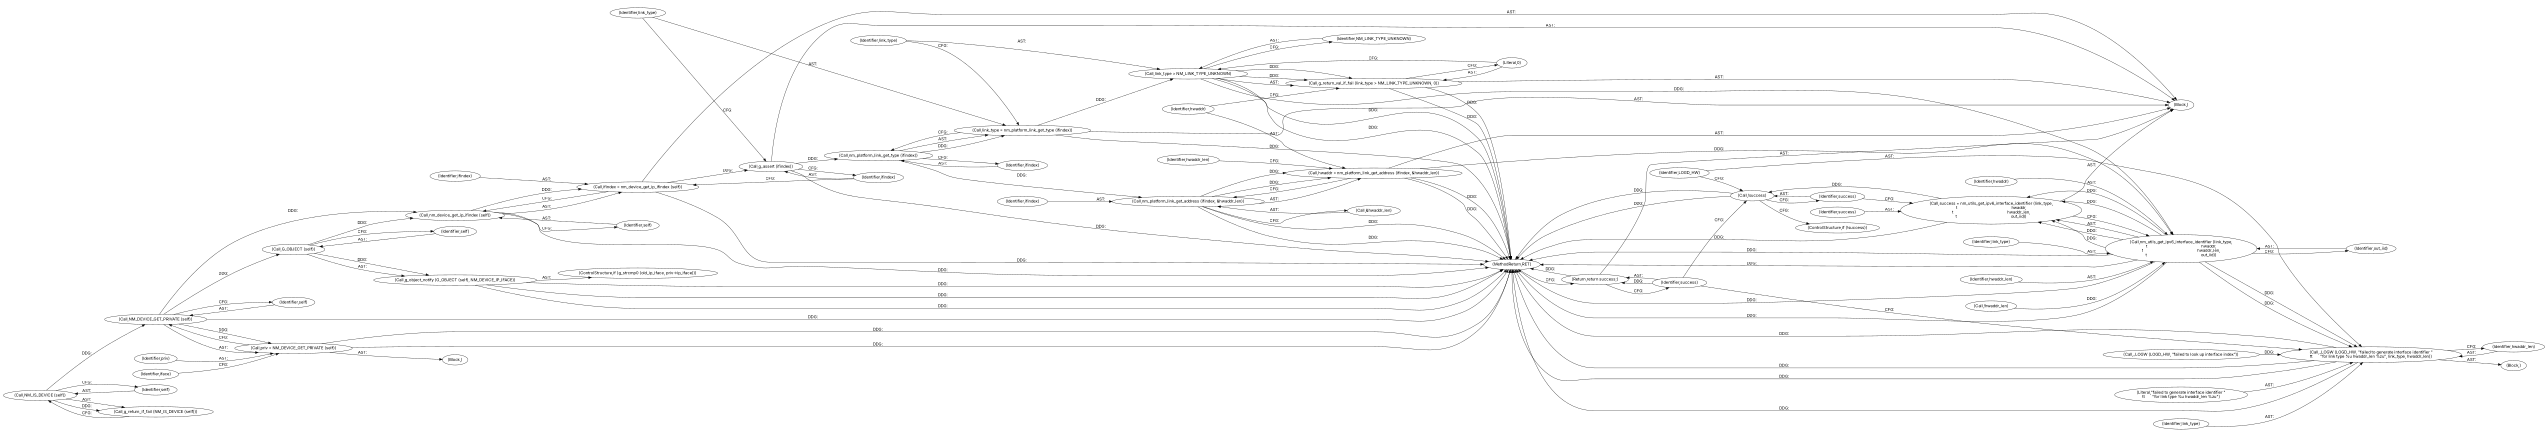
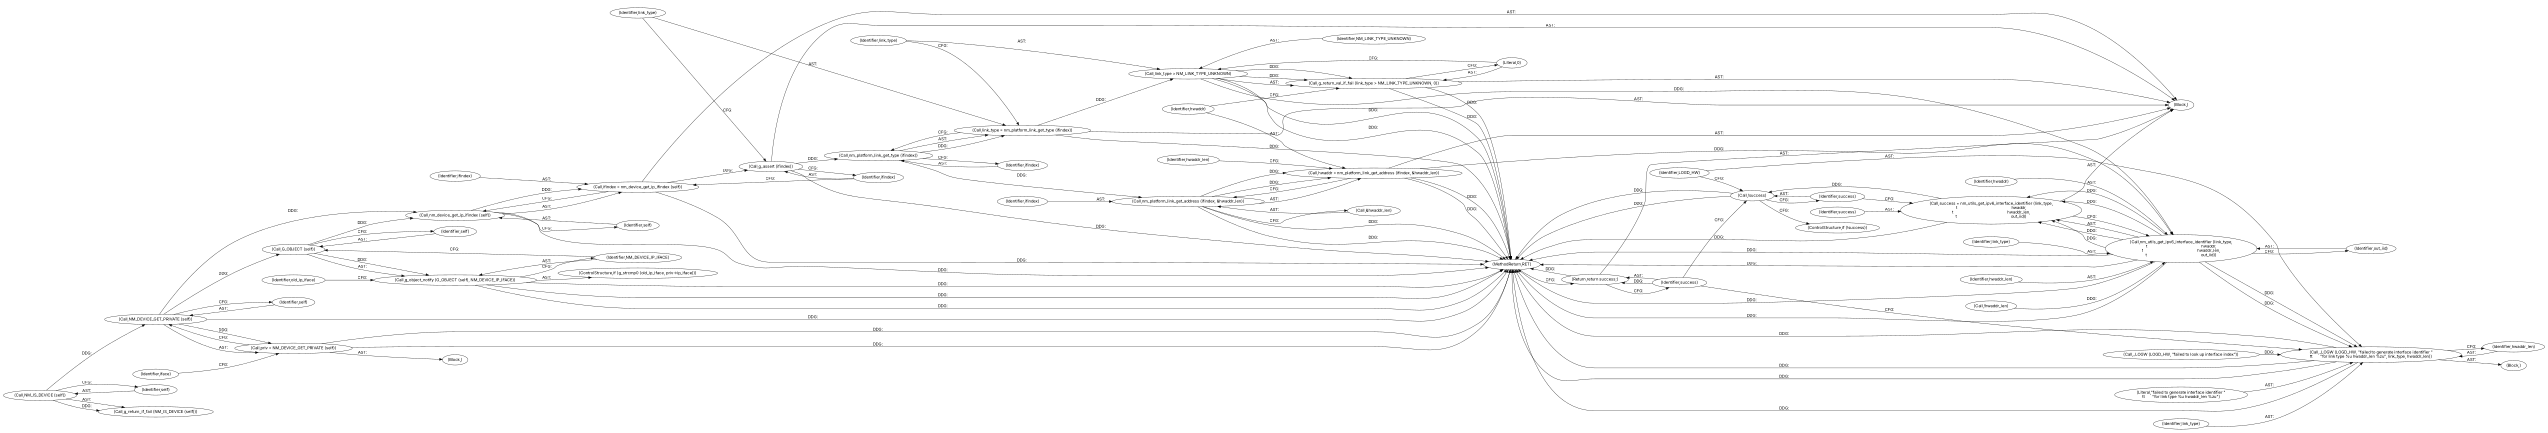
(1266, 52) -> none
none -> (638, 258)
none -> (294, 280)
(156, 359) -> none
(89, 417) -> none
